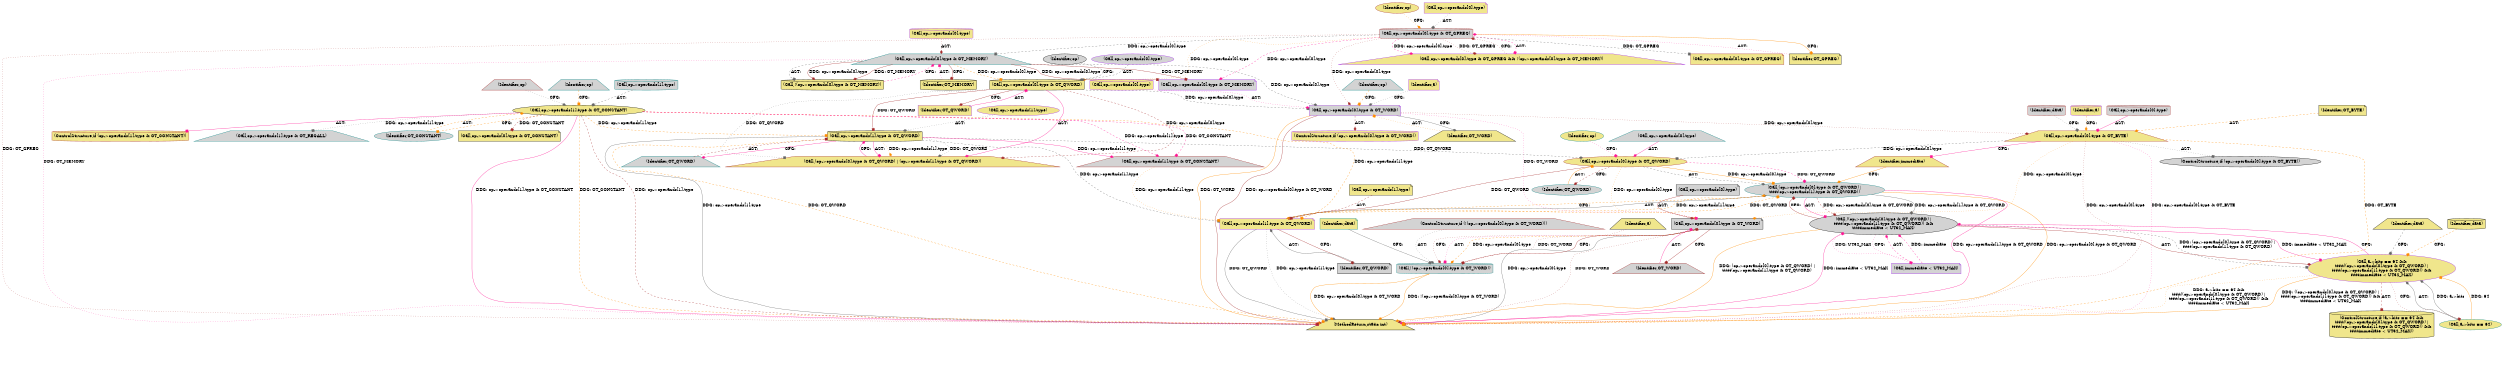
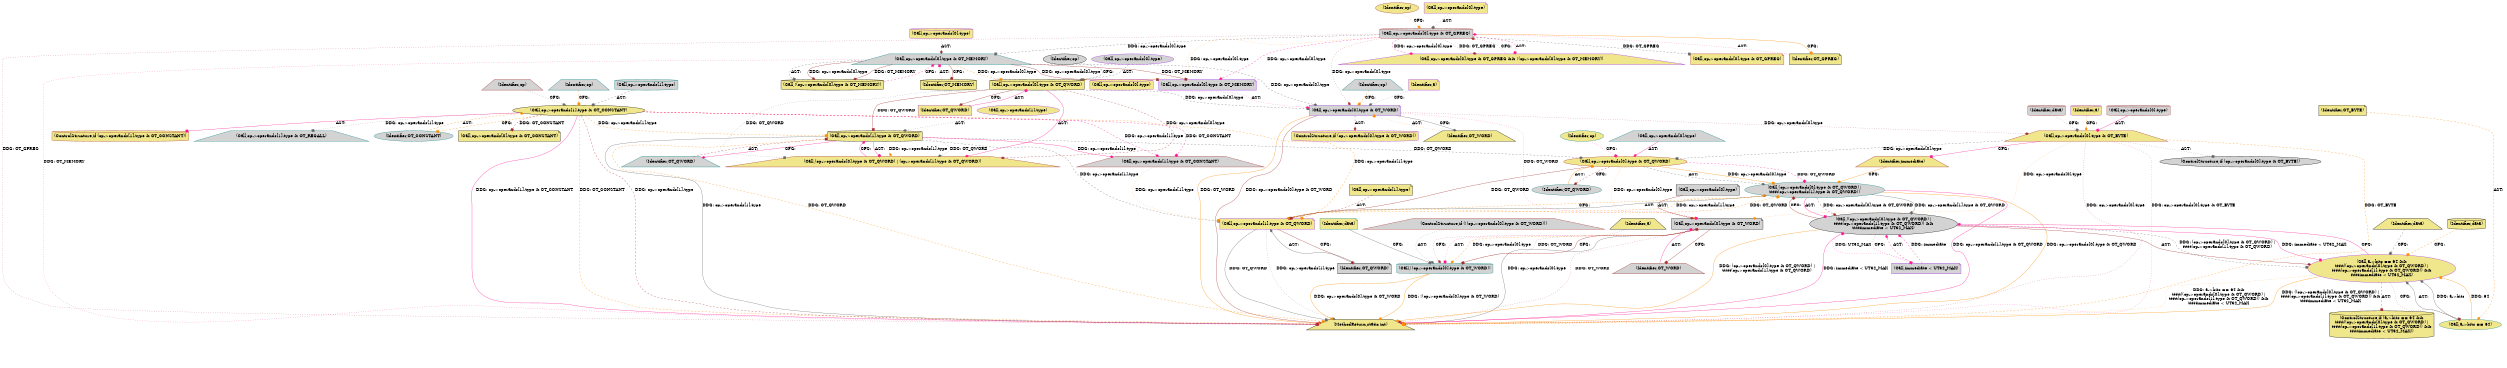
(2229, 122) -> (2494, 163)
